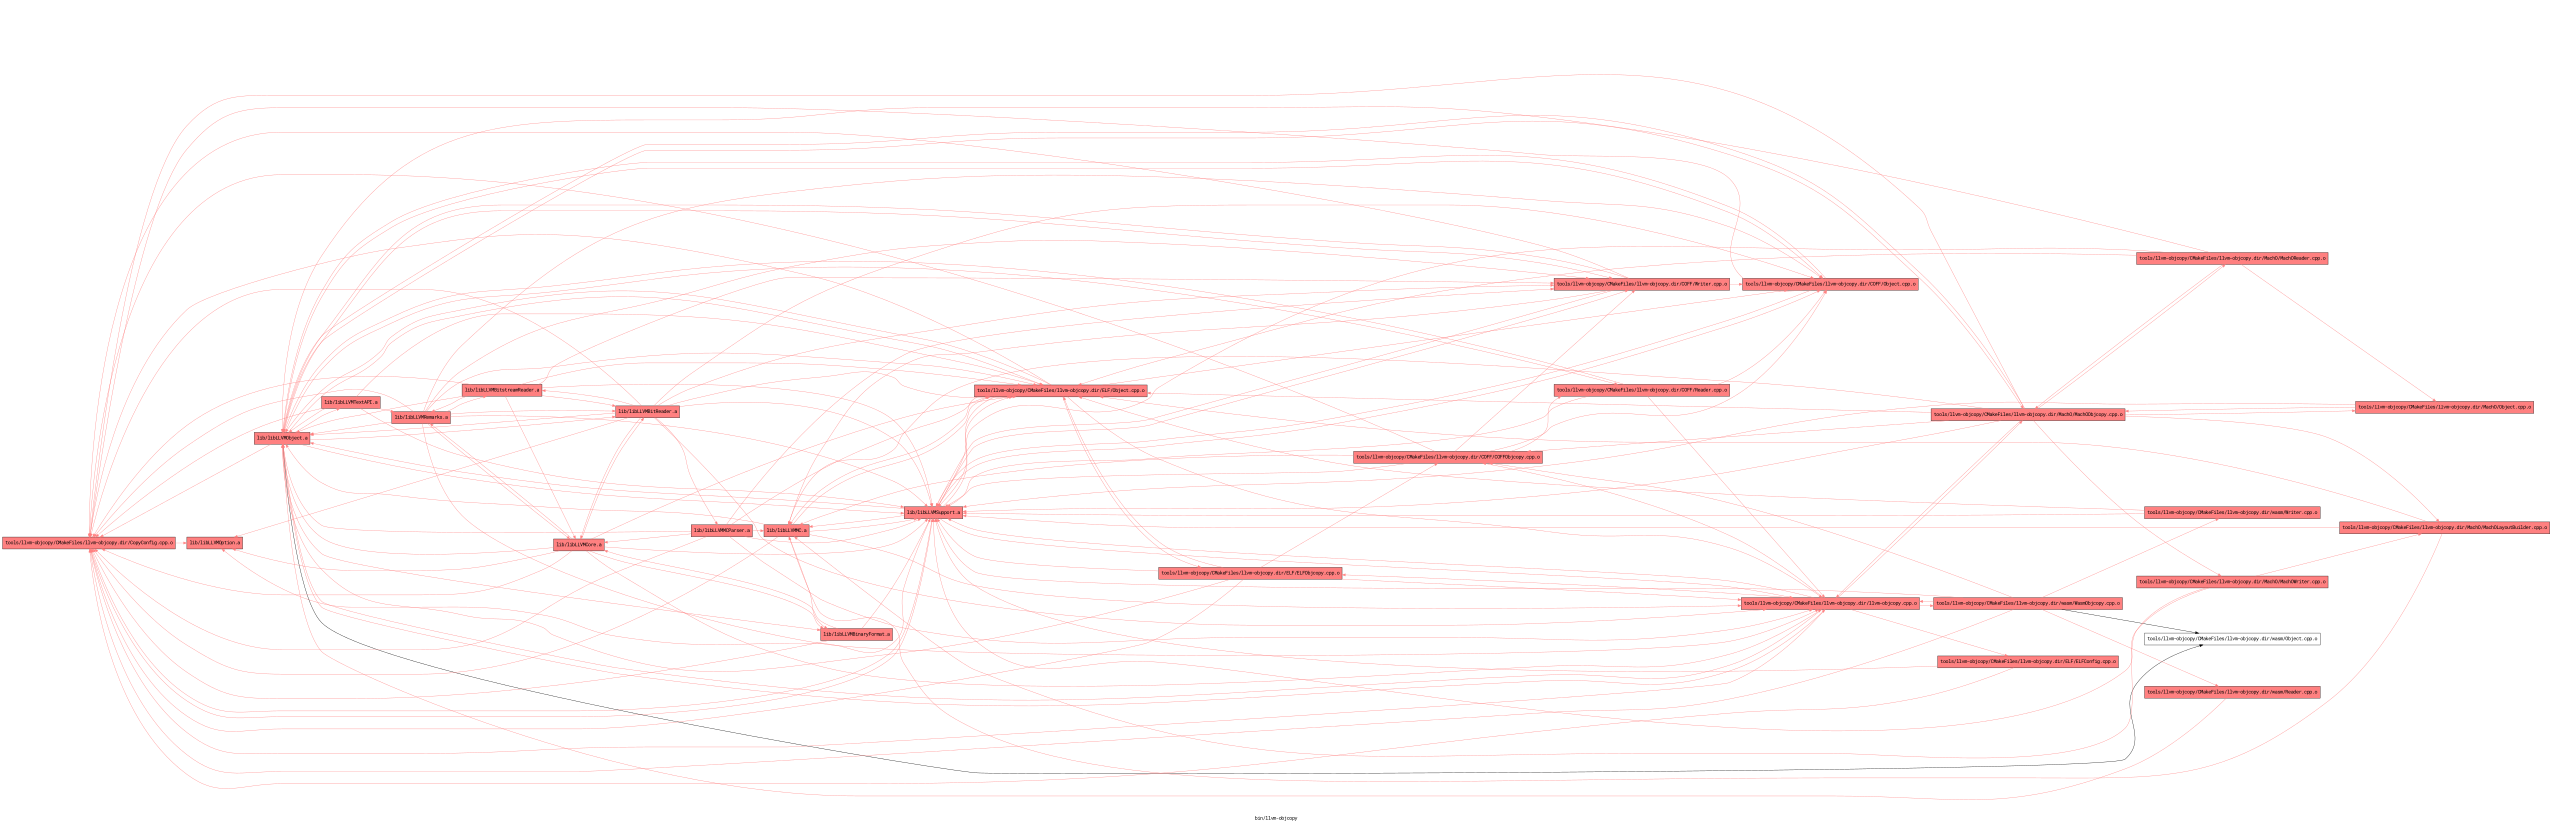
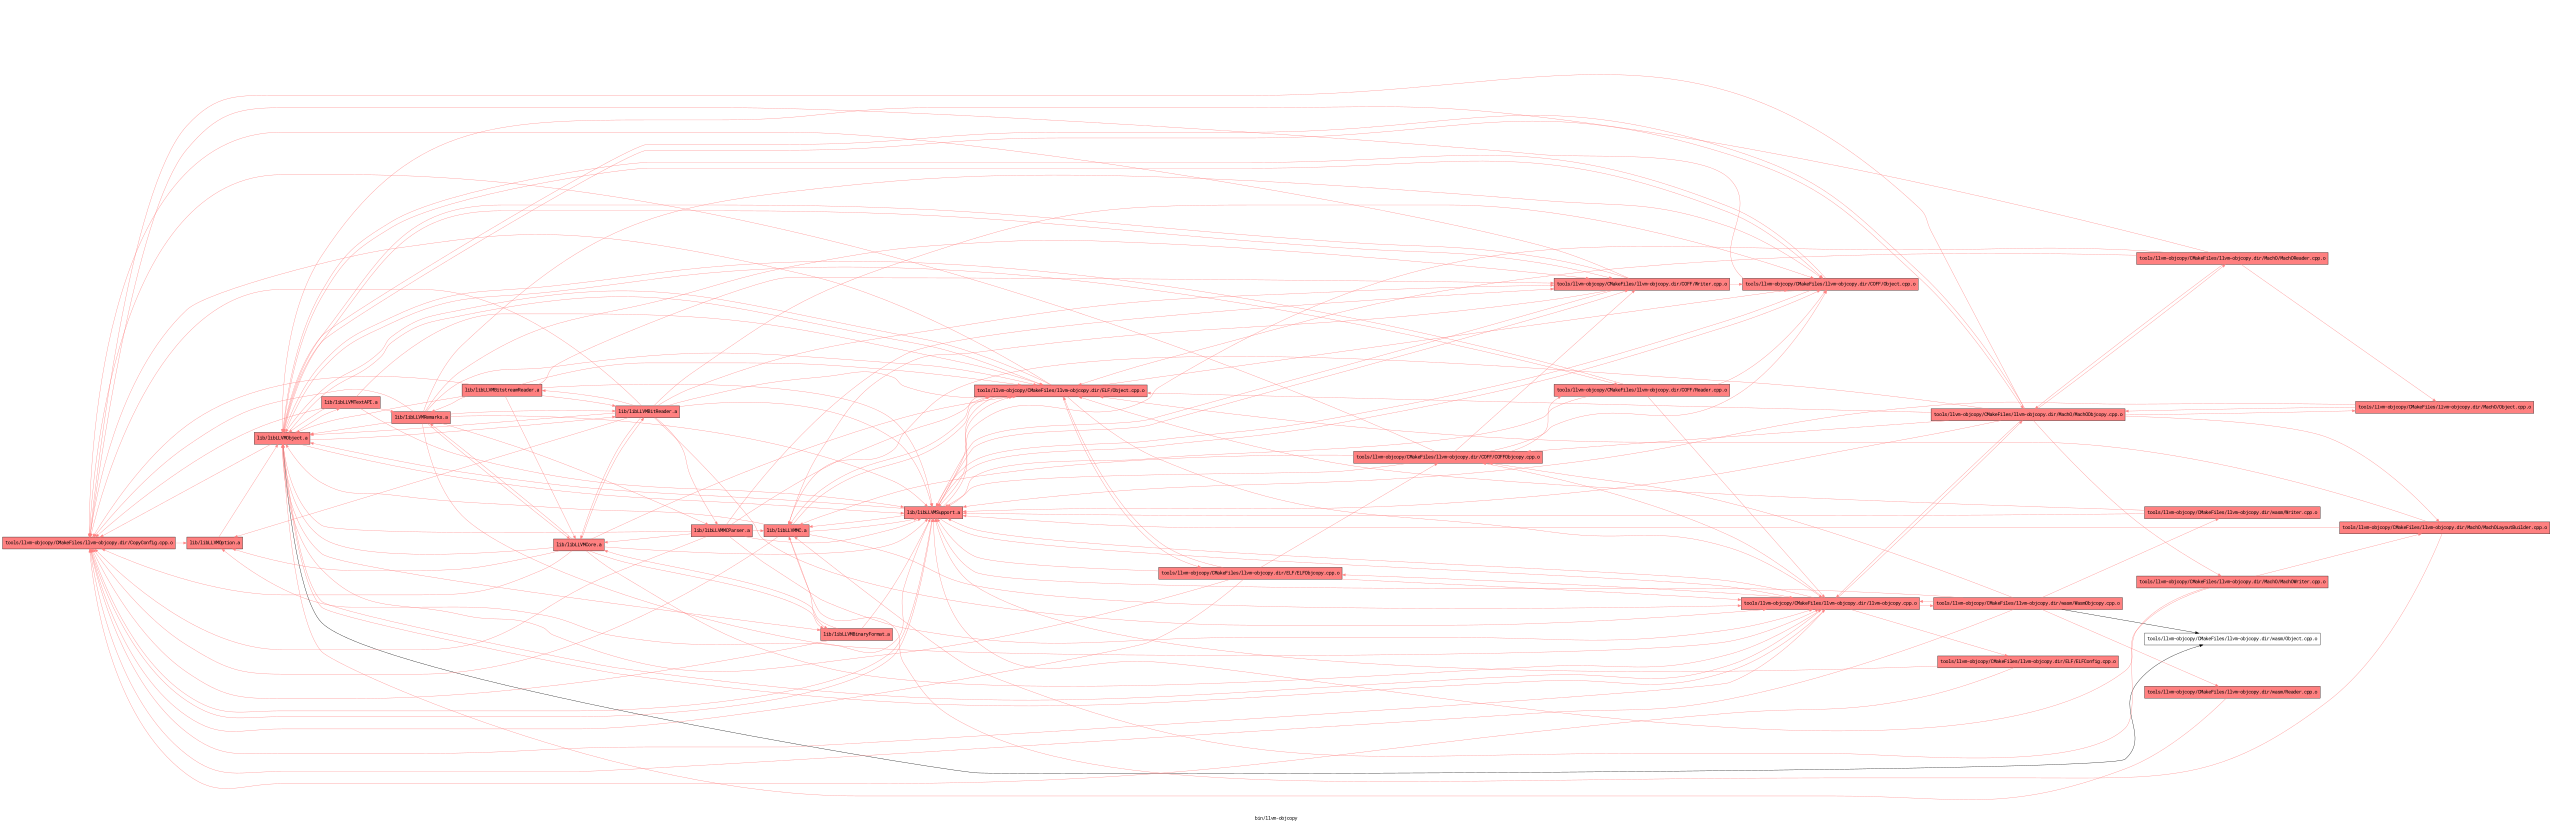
(464, 403) -> (576, 469)
none -> (248, 492)
